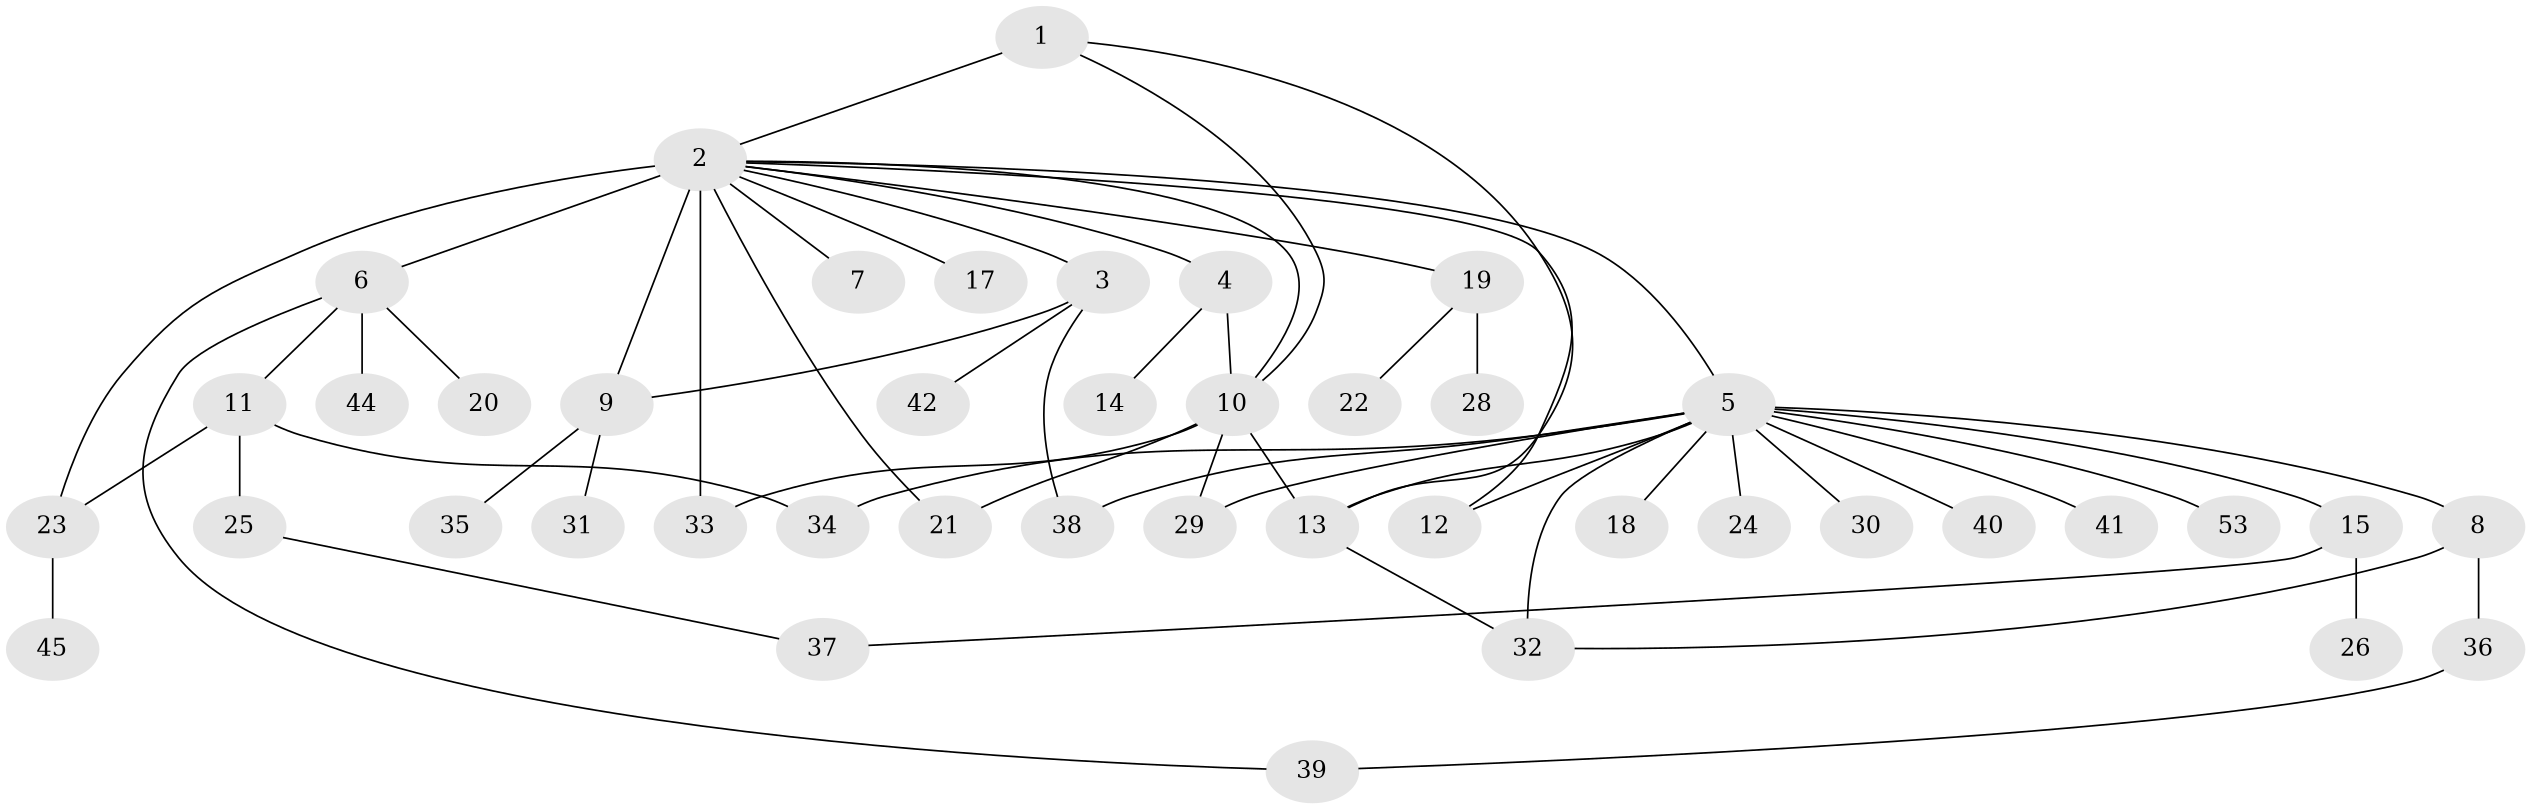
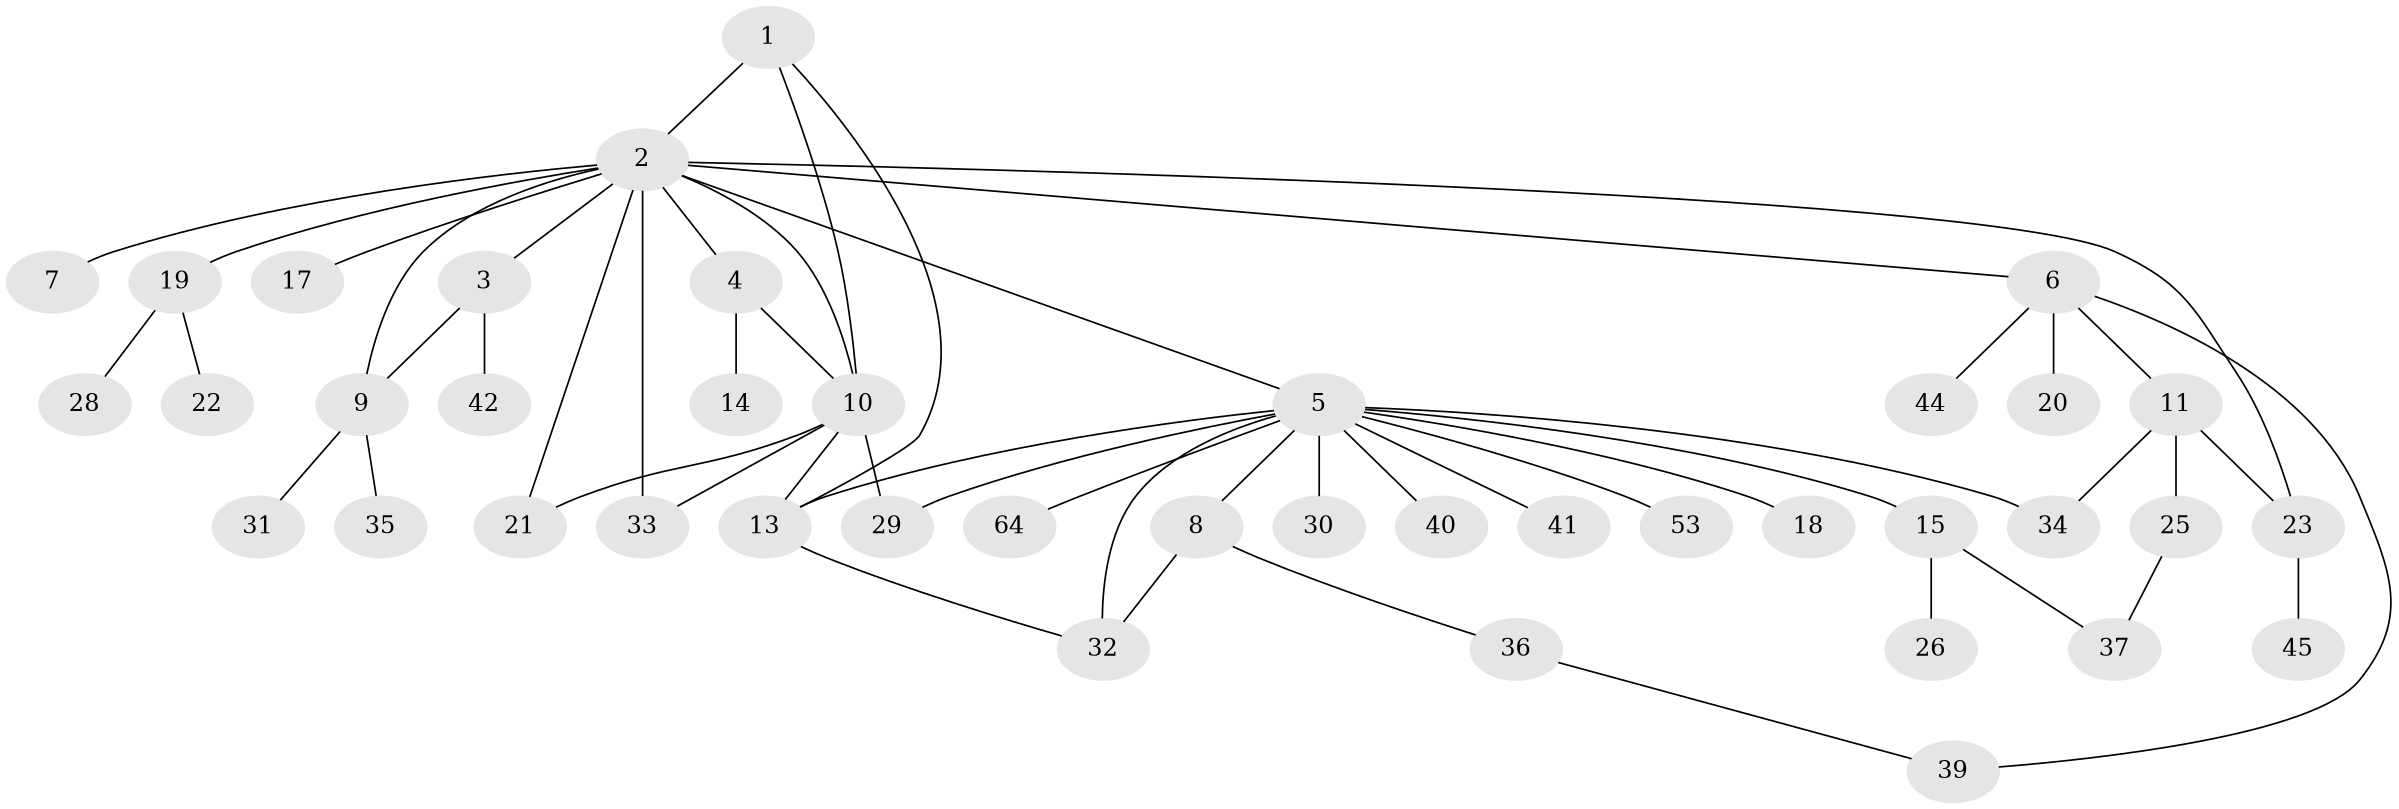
(1068, 527) -> none
(1435, 527) -> none
(1744, 527) -> (1010, 527)
